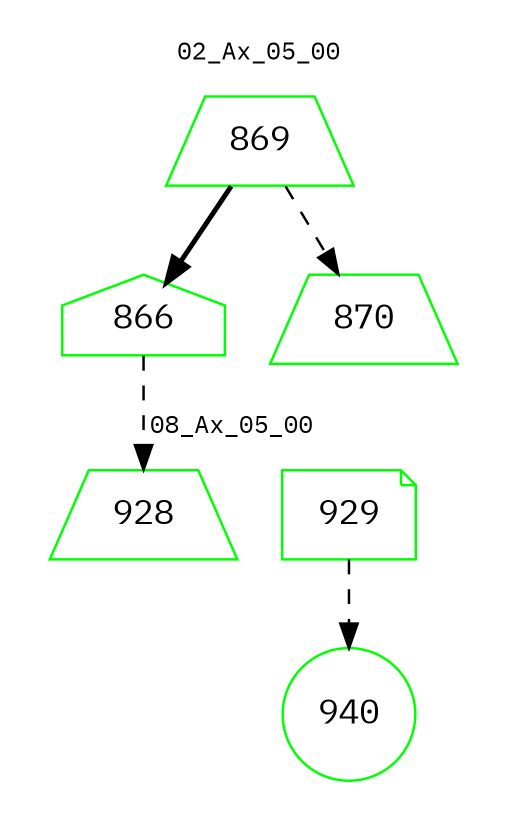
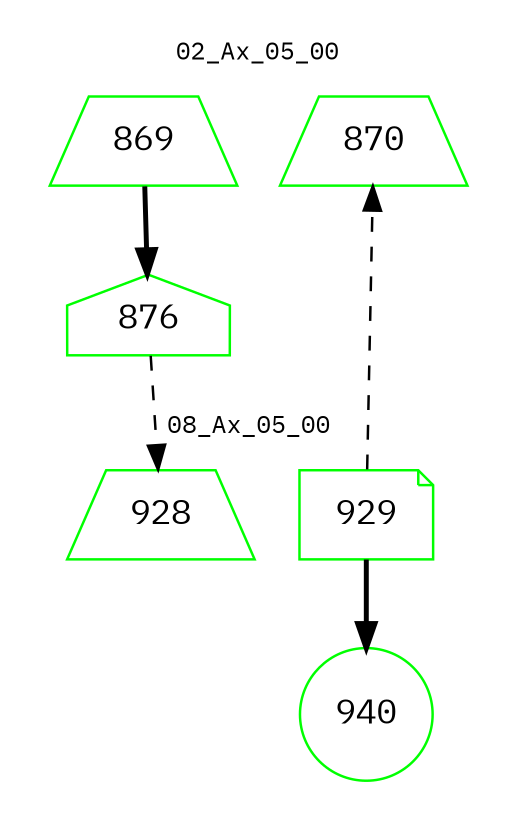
(306, 220) -> (370, 340)
(144, 319) -> (148, 319)
(349, 591) -> (366, 591)
